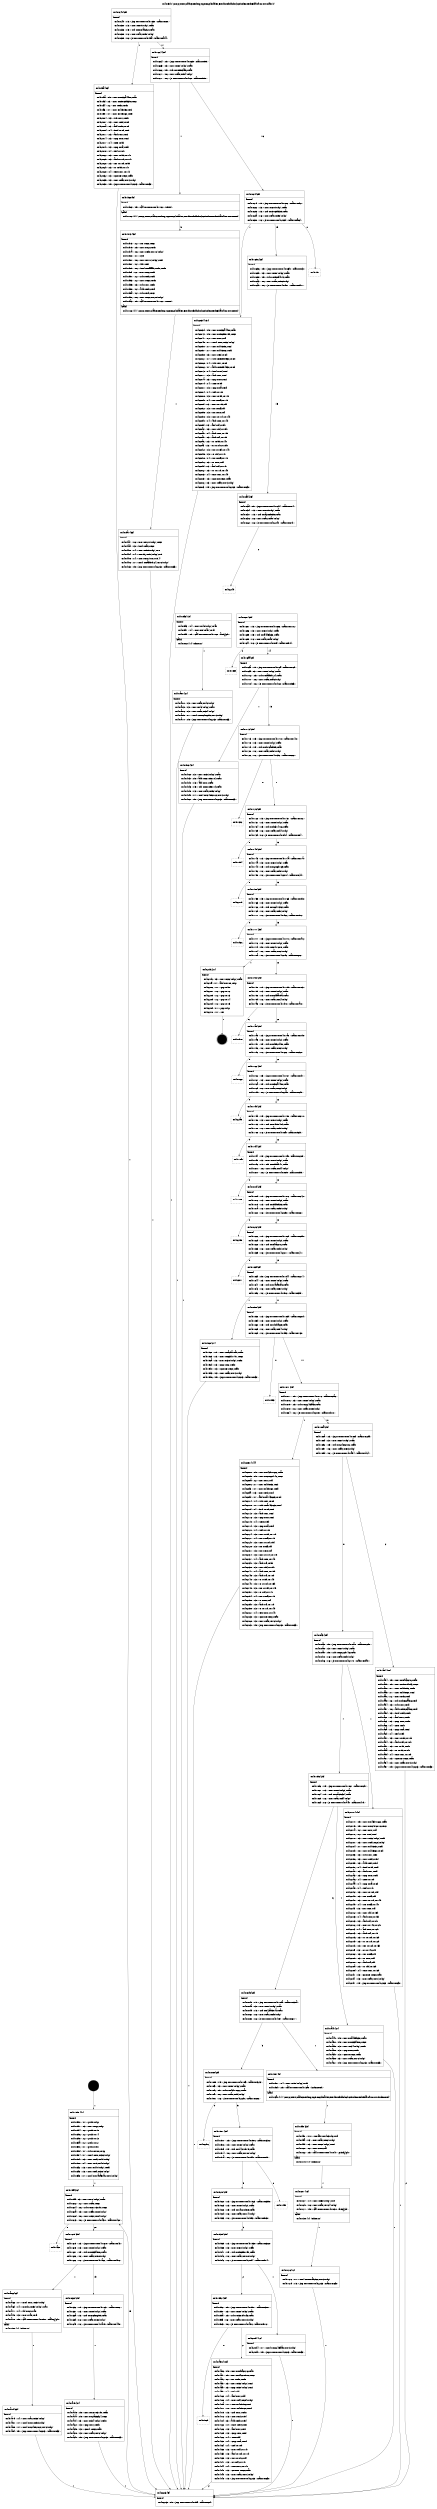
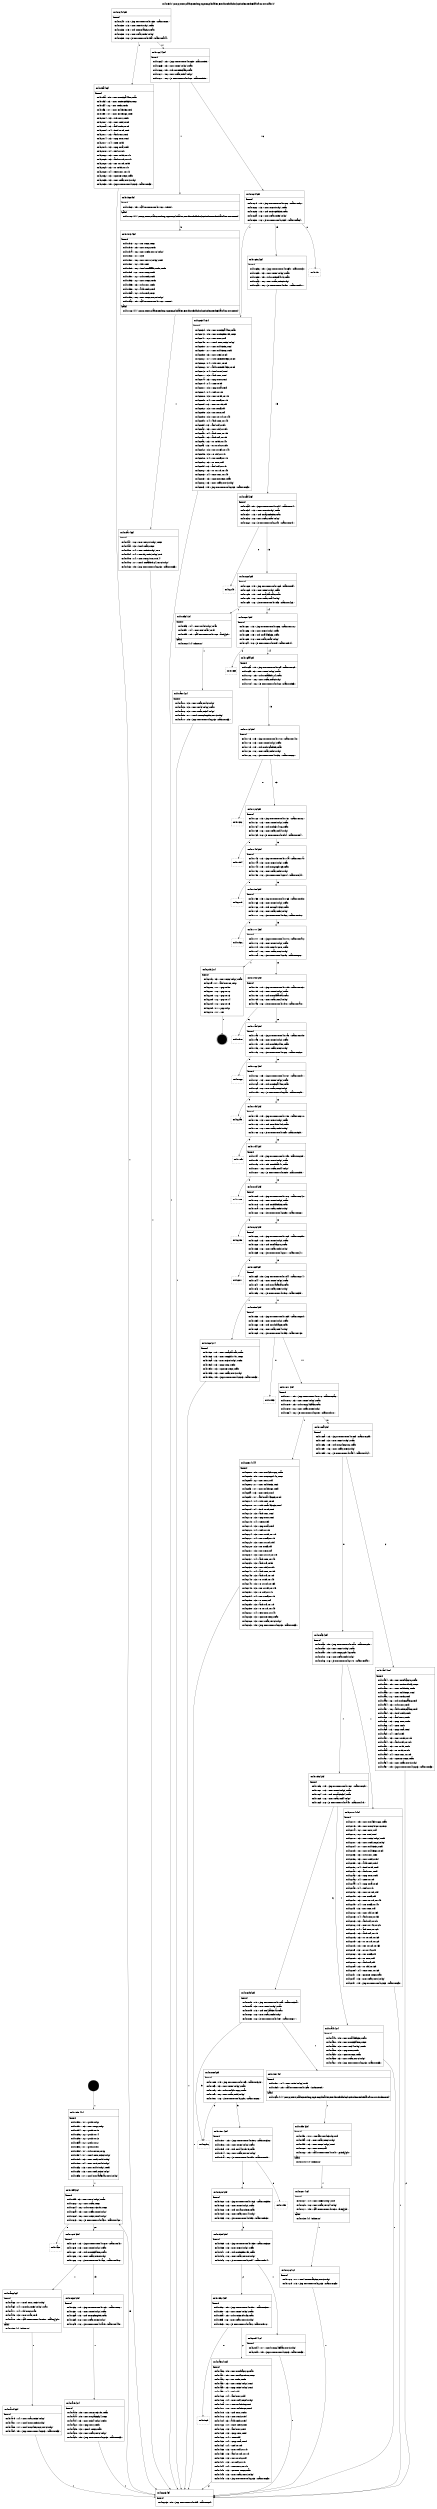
none -> (267, 590)
(208, 783) -> none
(276, 783) -> (276, 783)
(252, 2045) -> (199, 2073)
